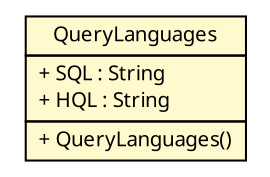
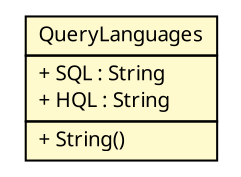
(136, 140) -> (82, 140)
